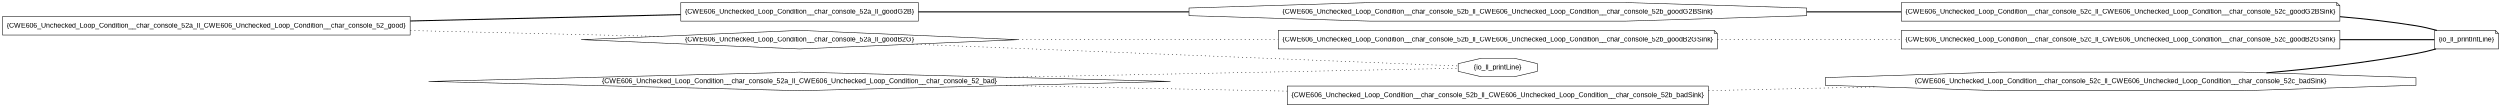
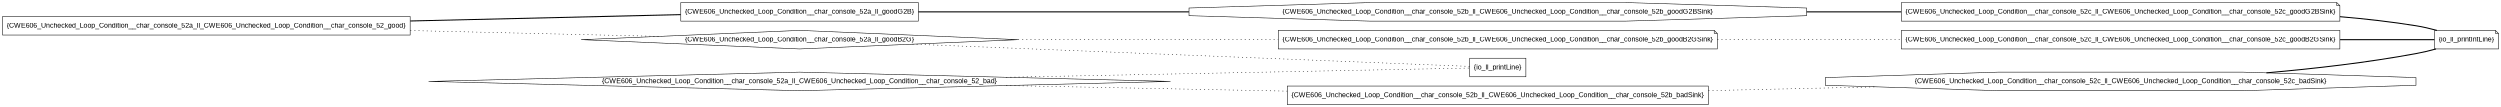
(1498, 68) -> (1498, 68)
